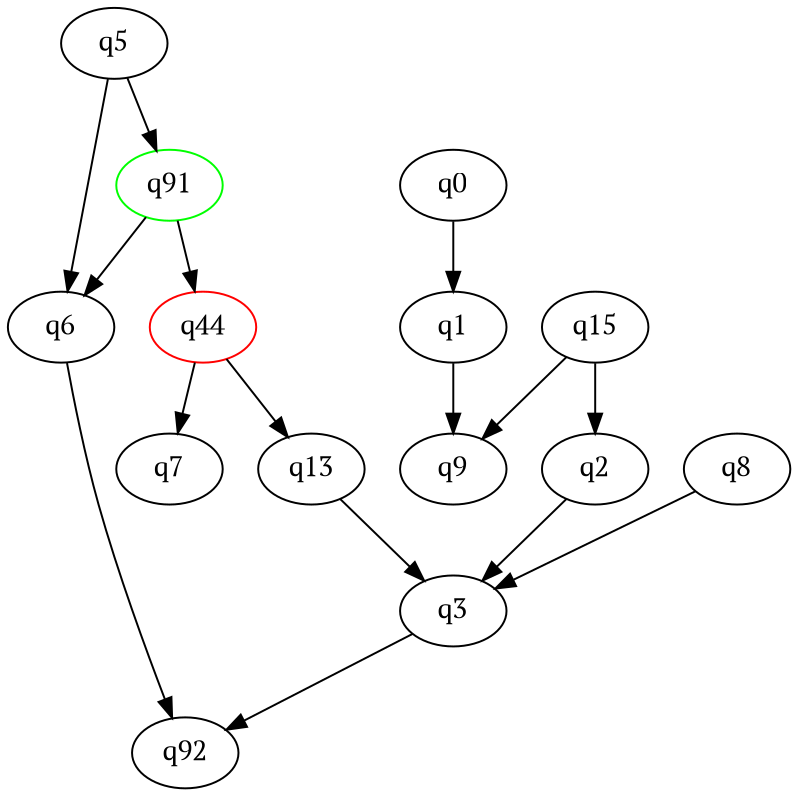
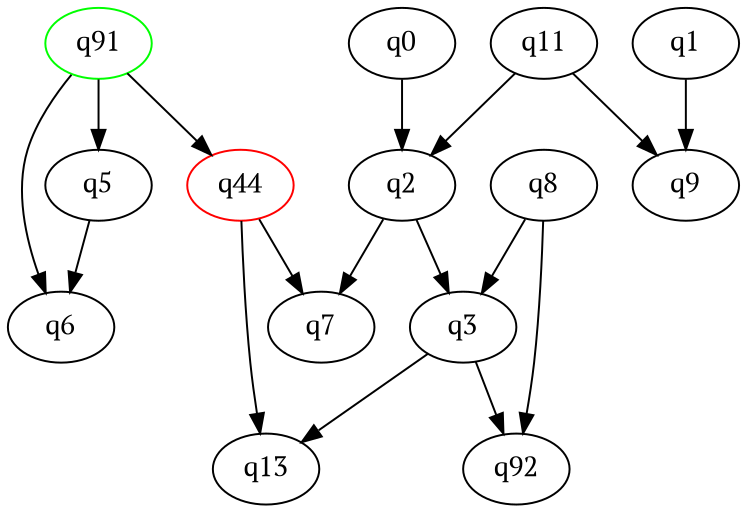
(138, 105) -> (99, 105)
(453, 247) -> (402, 105)
none -> (367, 248)
(595, 327) -> (544, 43)
(375, 533) -> (373, 392)
(107, 534) -> (538, 318)
